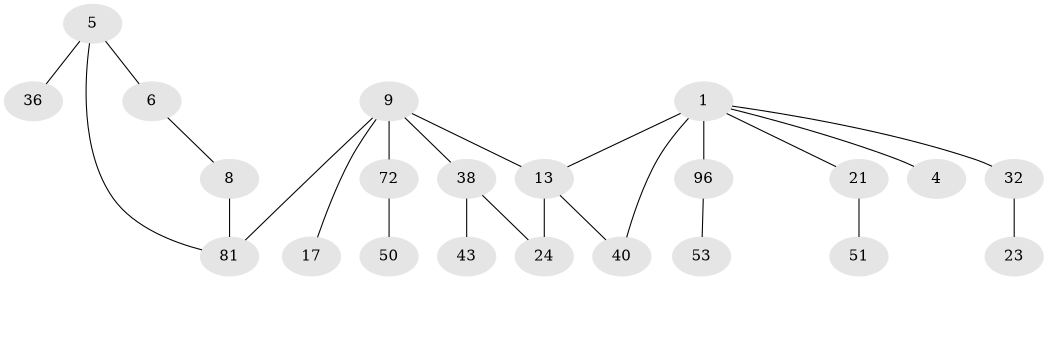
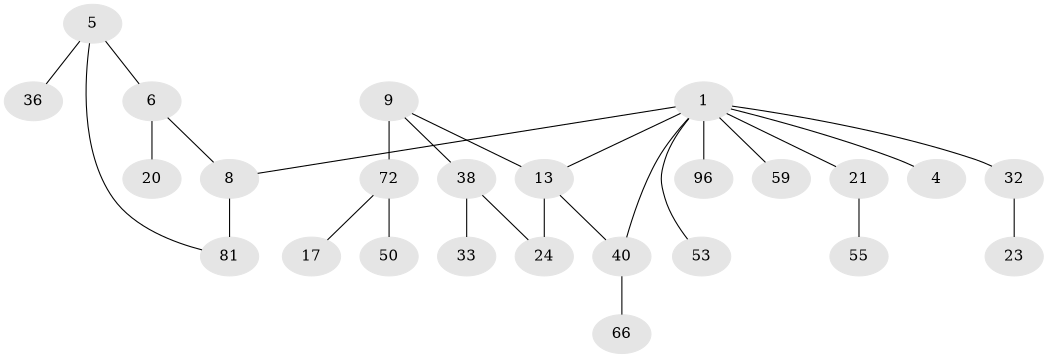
none -> (487, 137)
(342, 176) -> (350, 218)
none -> (152, 179)
(309, 179) -> none
none -> (781, 179)
(703, 218) -> (661, 178)
(467, 257) -> (467, 257)
(859, 257) -> (859, 257)
none -> (622, 334)
